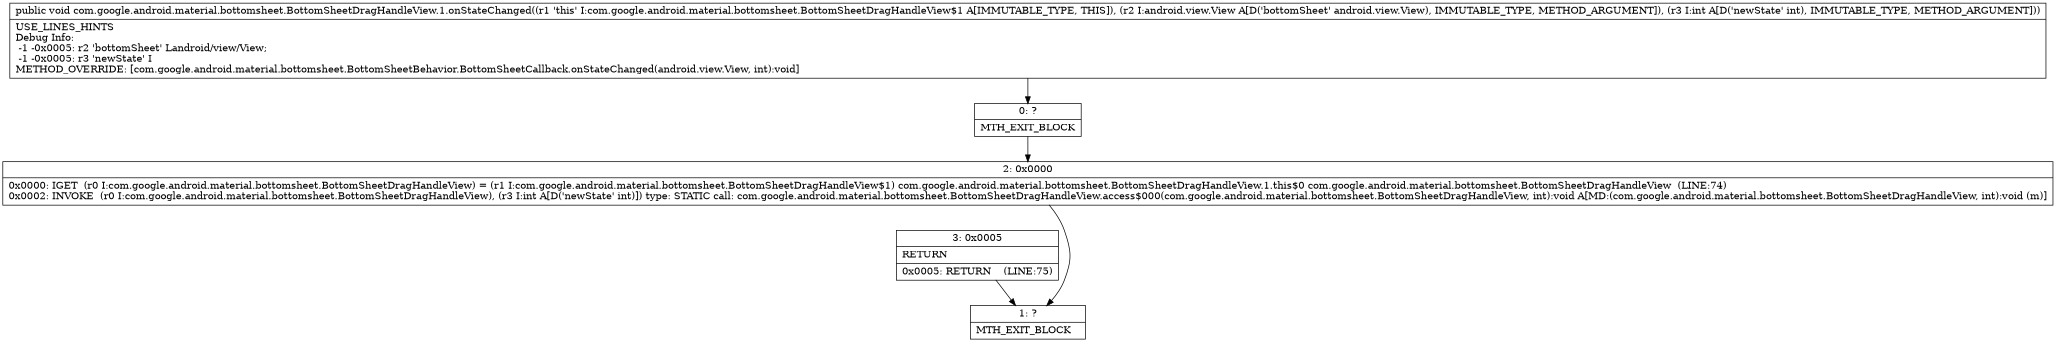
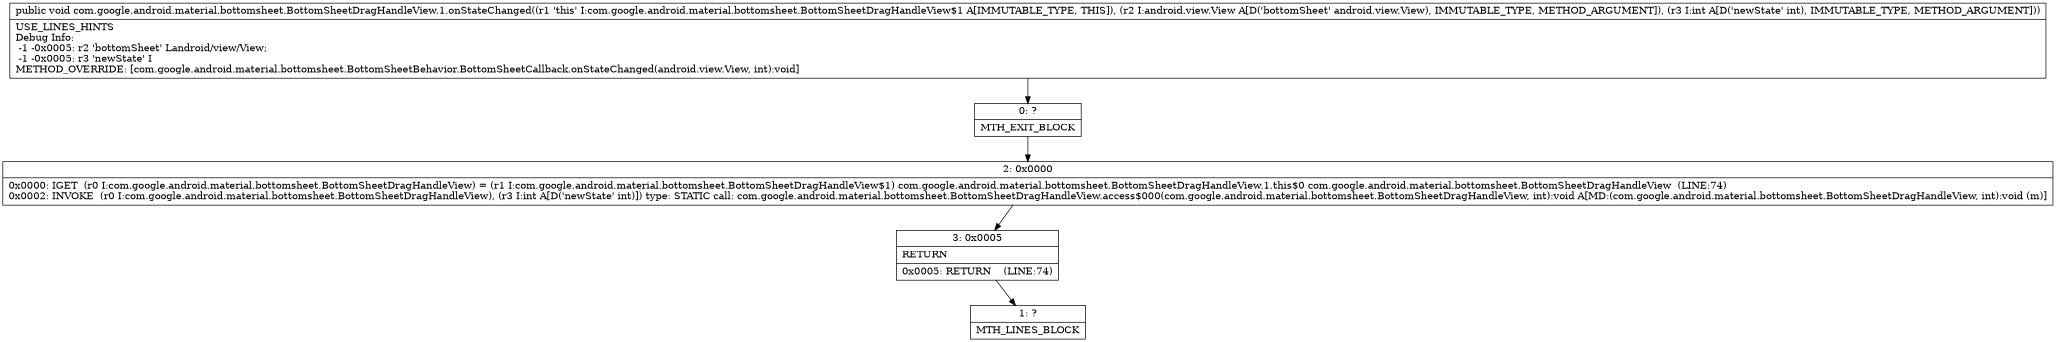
(1070, 252) -> (1006, 215)
(977, 271) -> (977, 271)
(1024, 330) -> (1028, 330)
